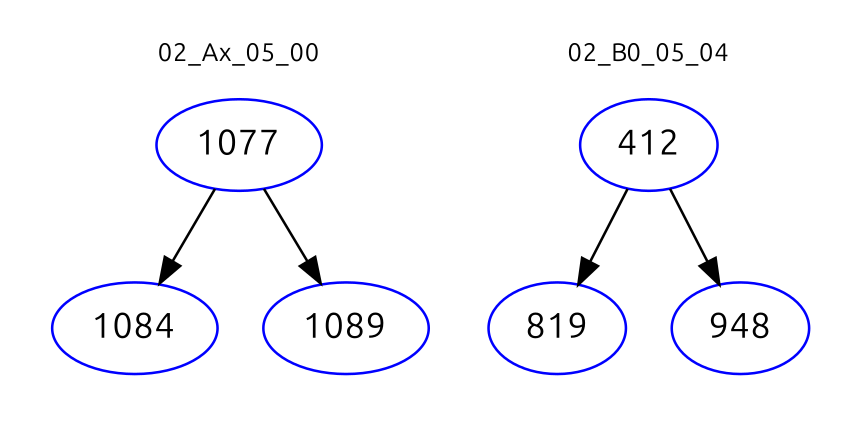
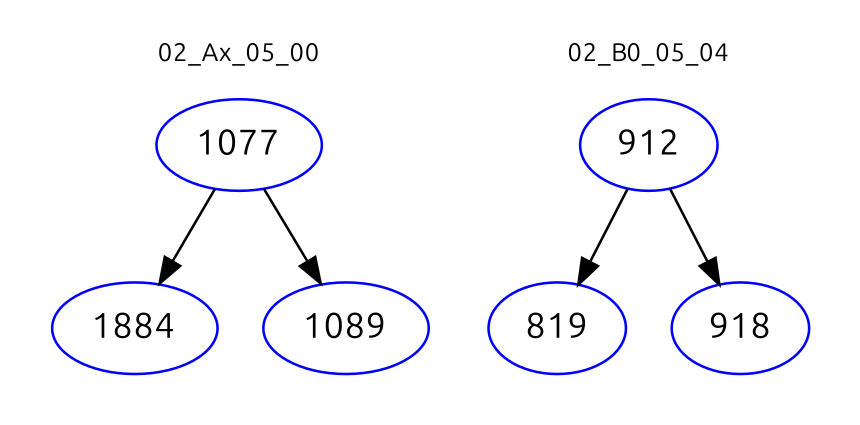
(649, 145) -> (649, 145)
(135, 328) -> (135, 328)
(740, 328) -> (740, 328)
